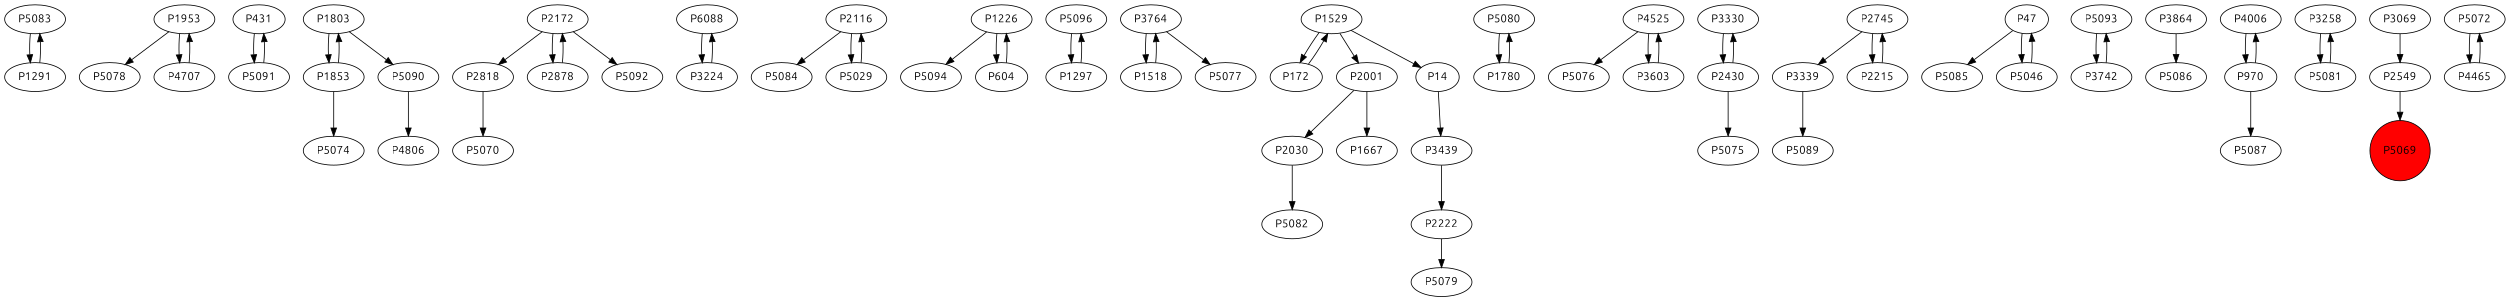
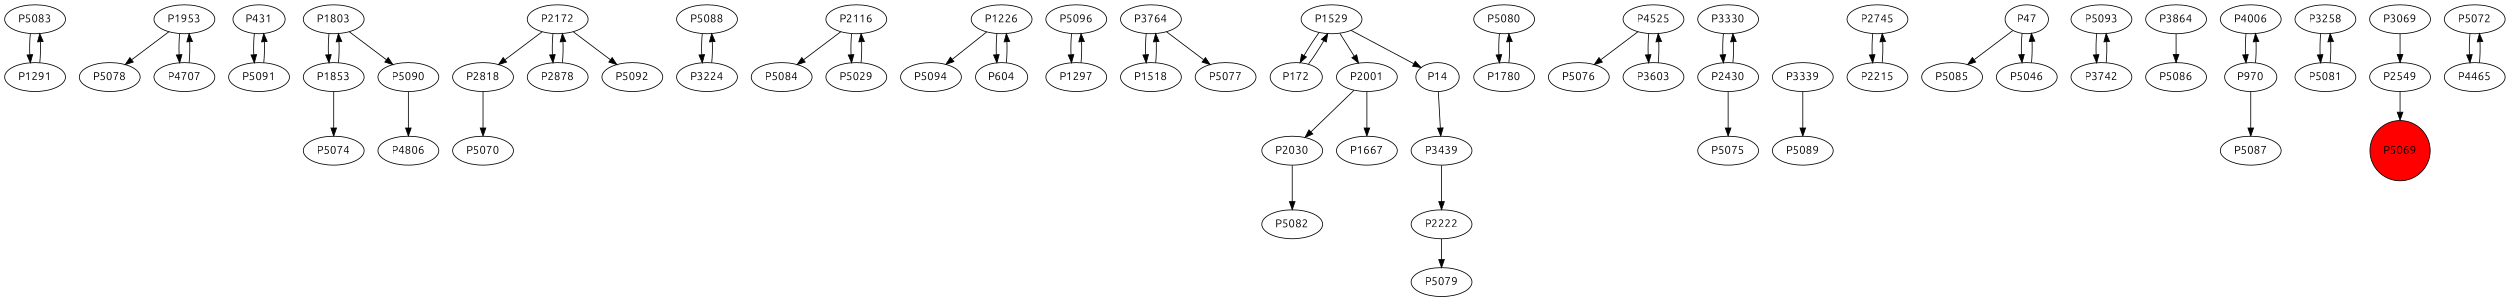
(707, 19) -> (707, 19)
(1843, 46) -> none
